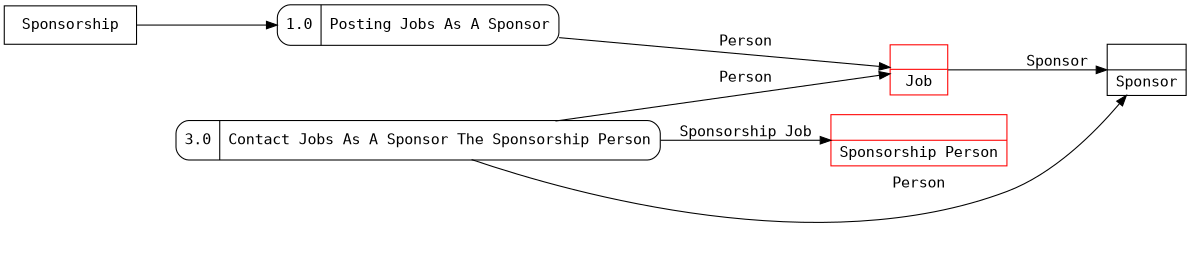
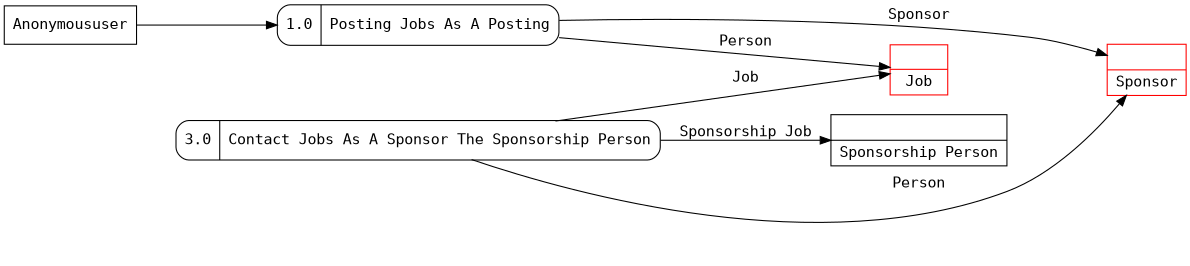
(70, 25) -> (70, 25)
(440, 25) -> (440, 25)
(1022, 70) -> (829, 22)
(1147, 70) -> (1147, 70)
(746, 78) -> (746, 78)
(919, 140) -> (919, 140)
